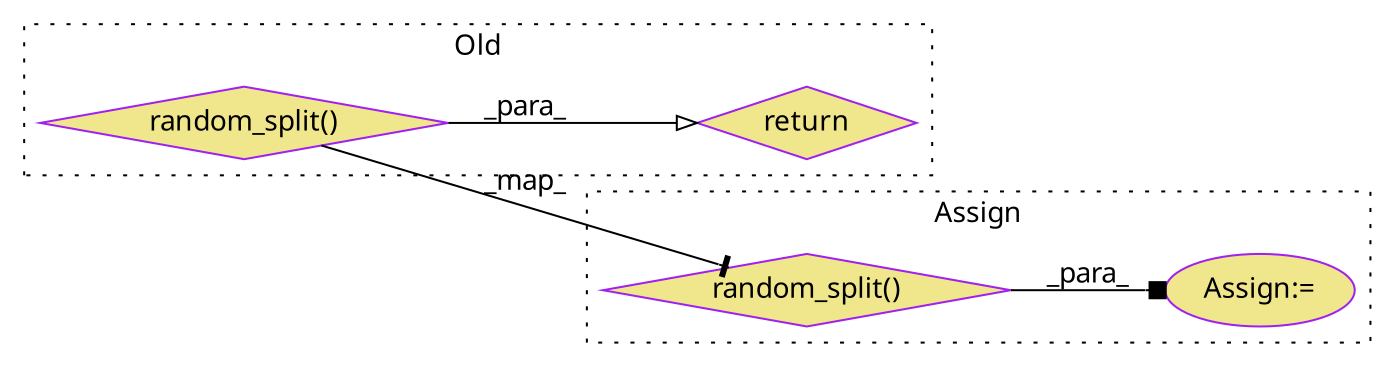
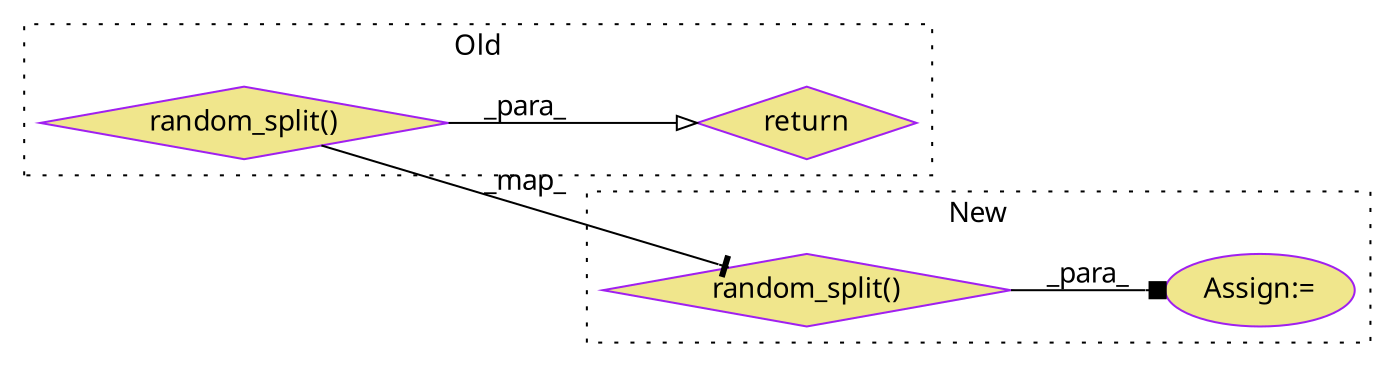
(979, 215) -> (979, 215)
